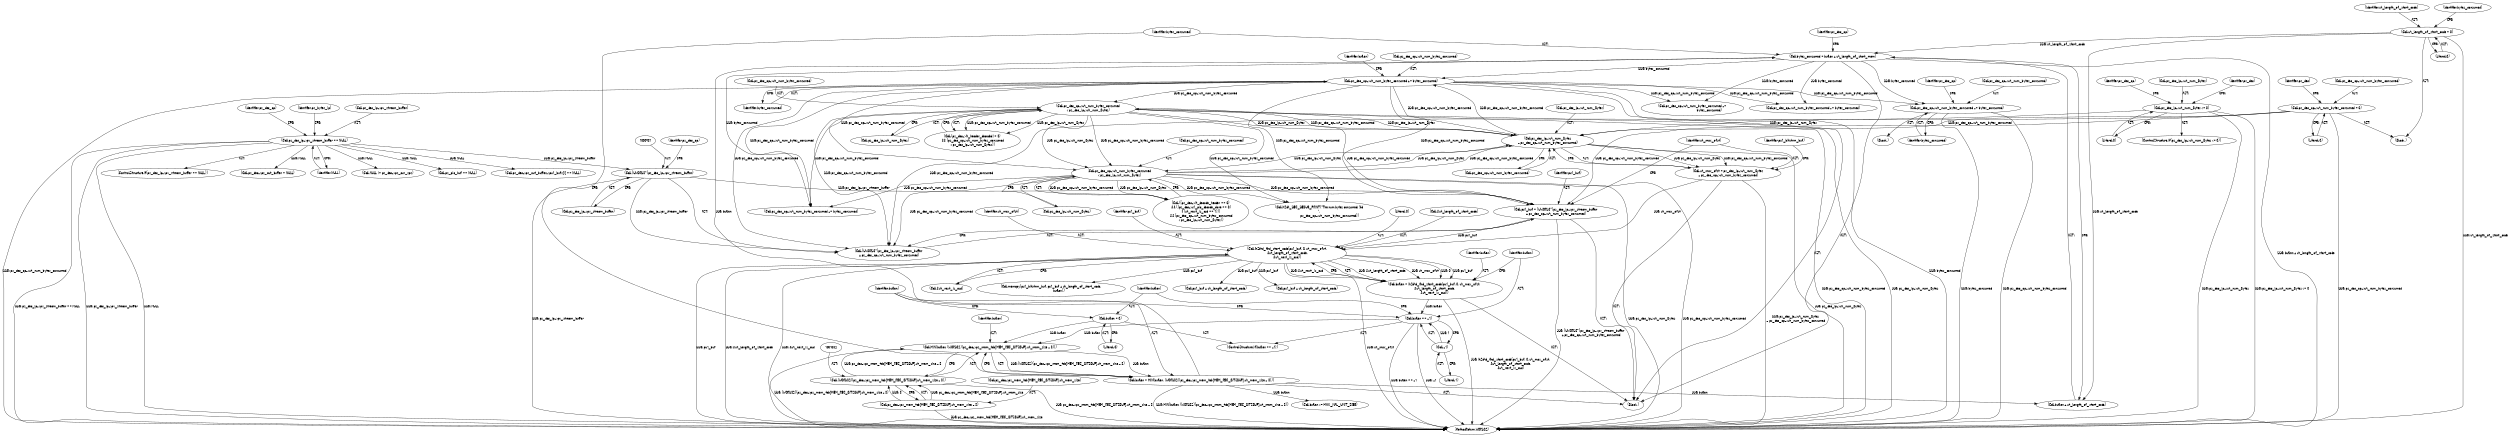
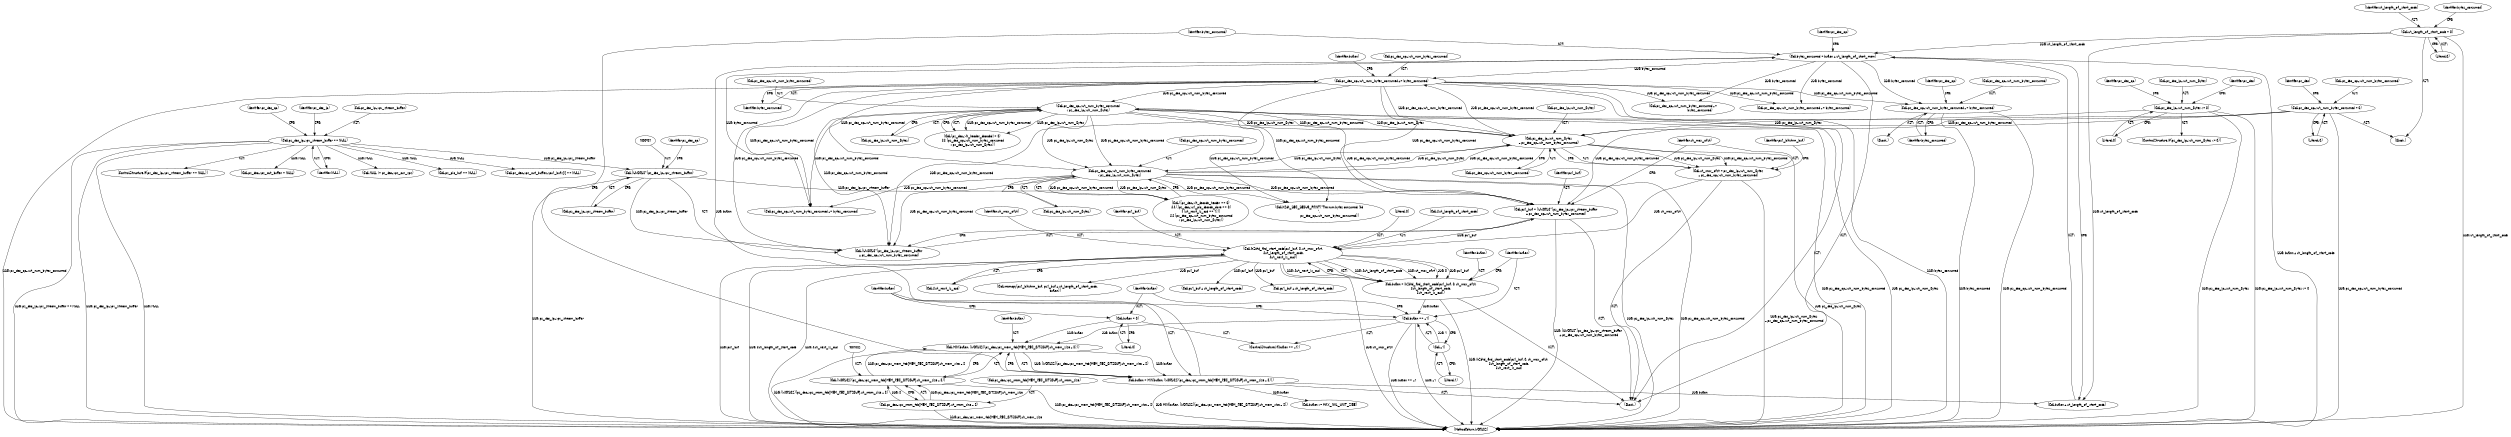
(315, 108) -> (315, 108)
